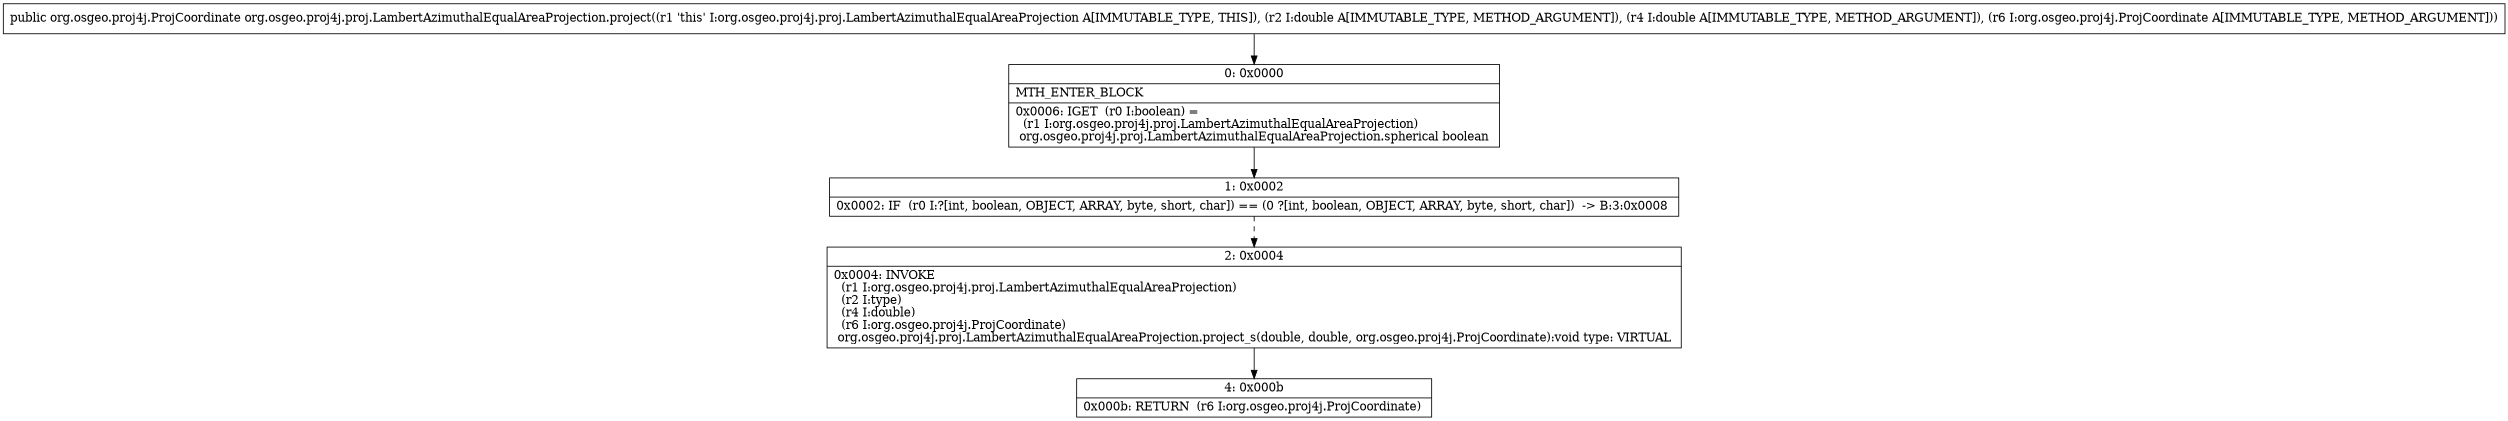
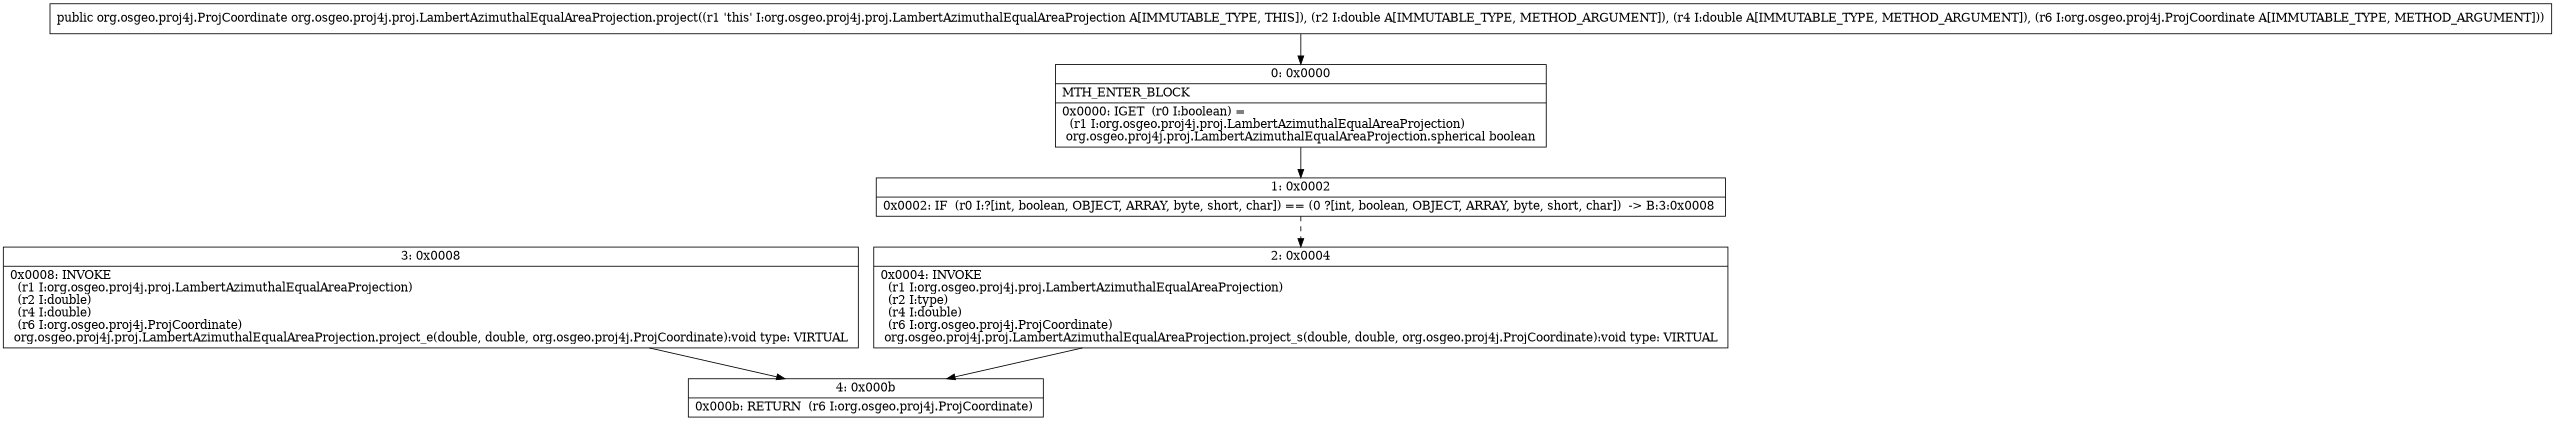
(1109, 112) -> (1156, 112)
none -> (431, 298)
